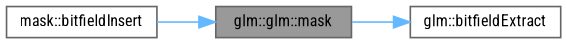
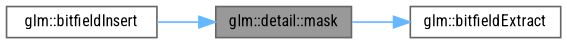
(82, 22) -> (82, 22)
(284, 22) -> (284, 22)
